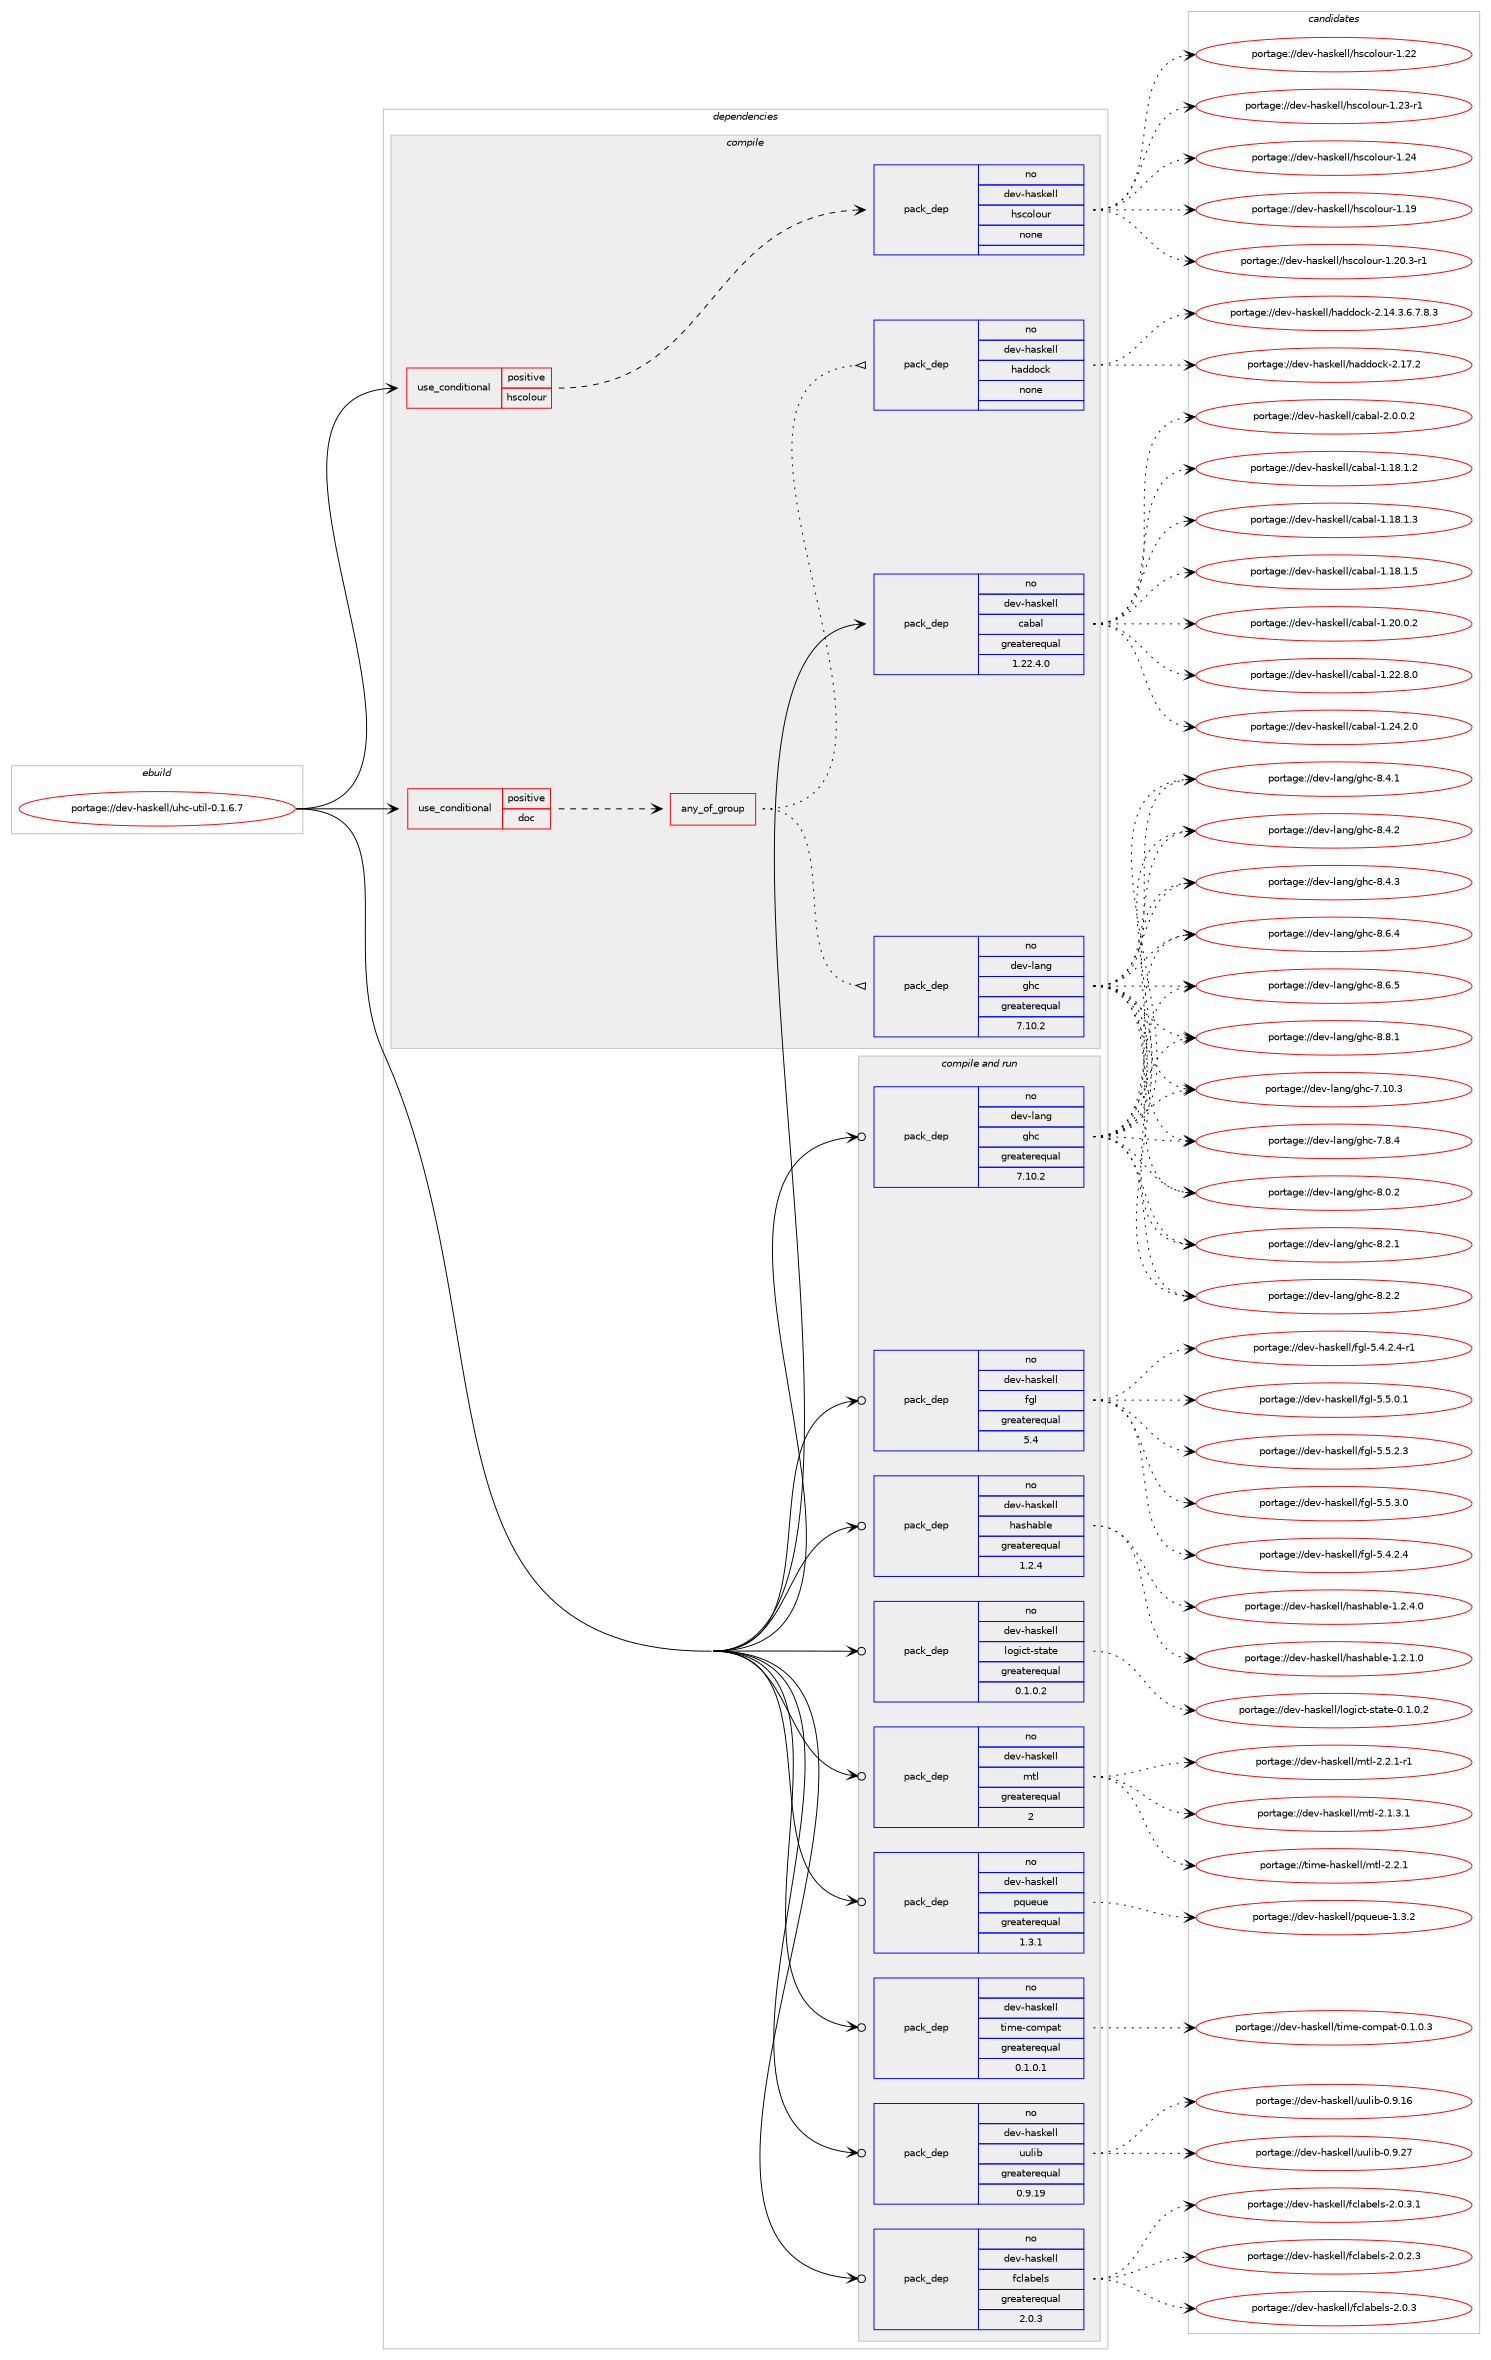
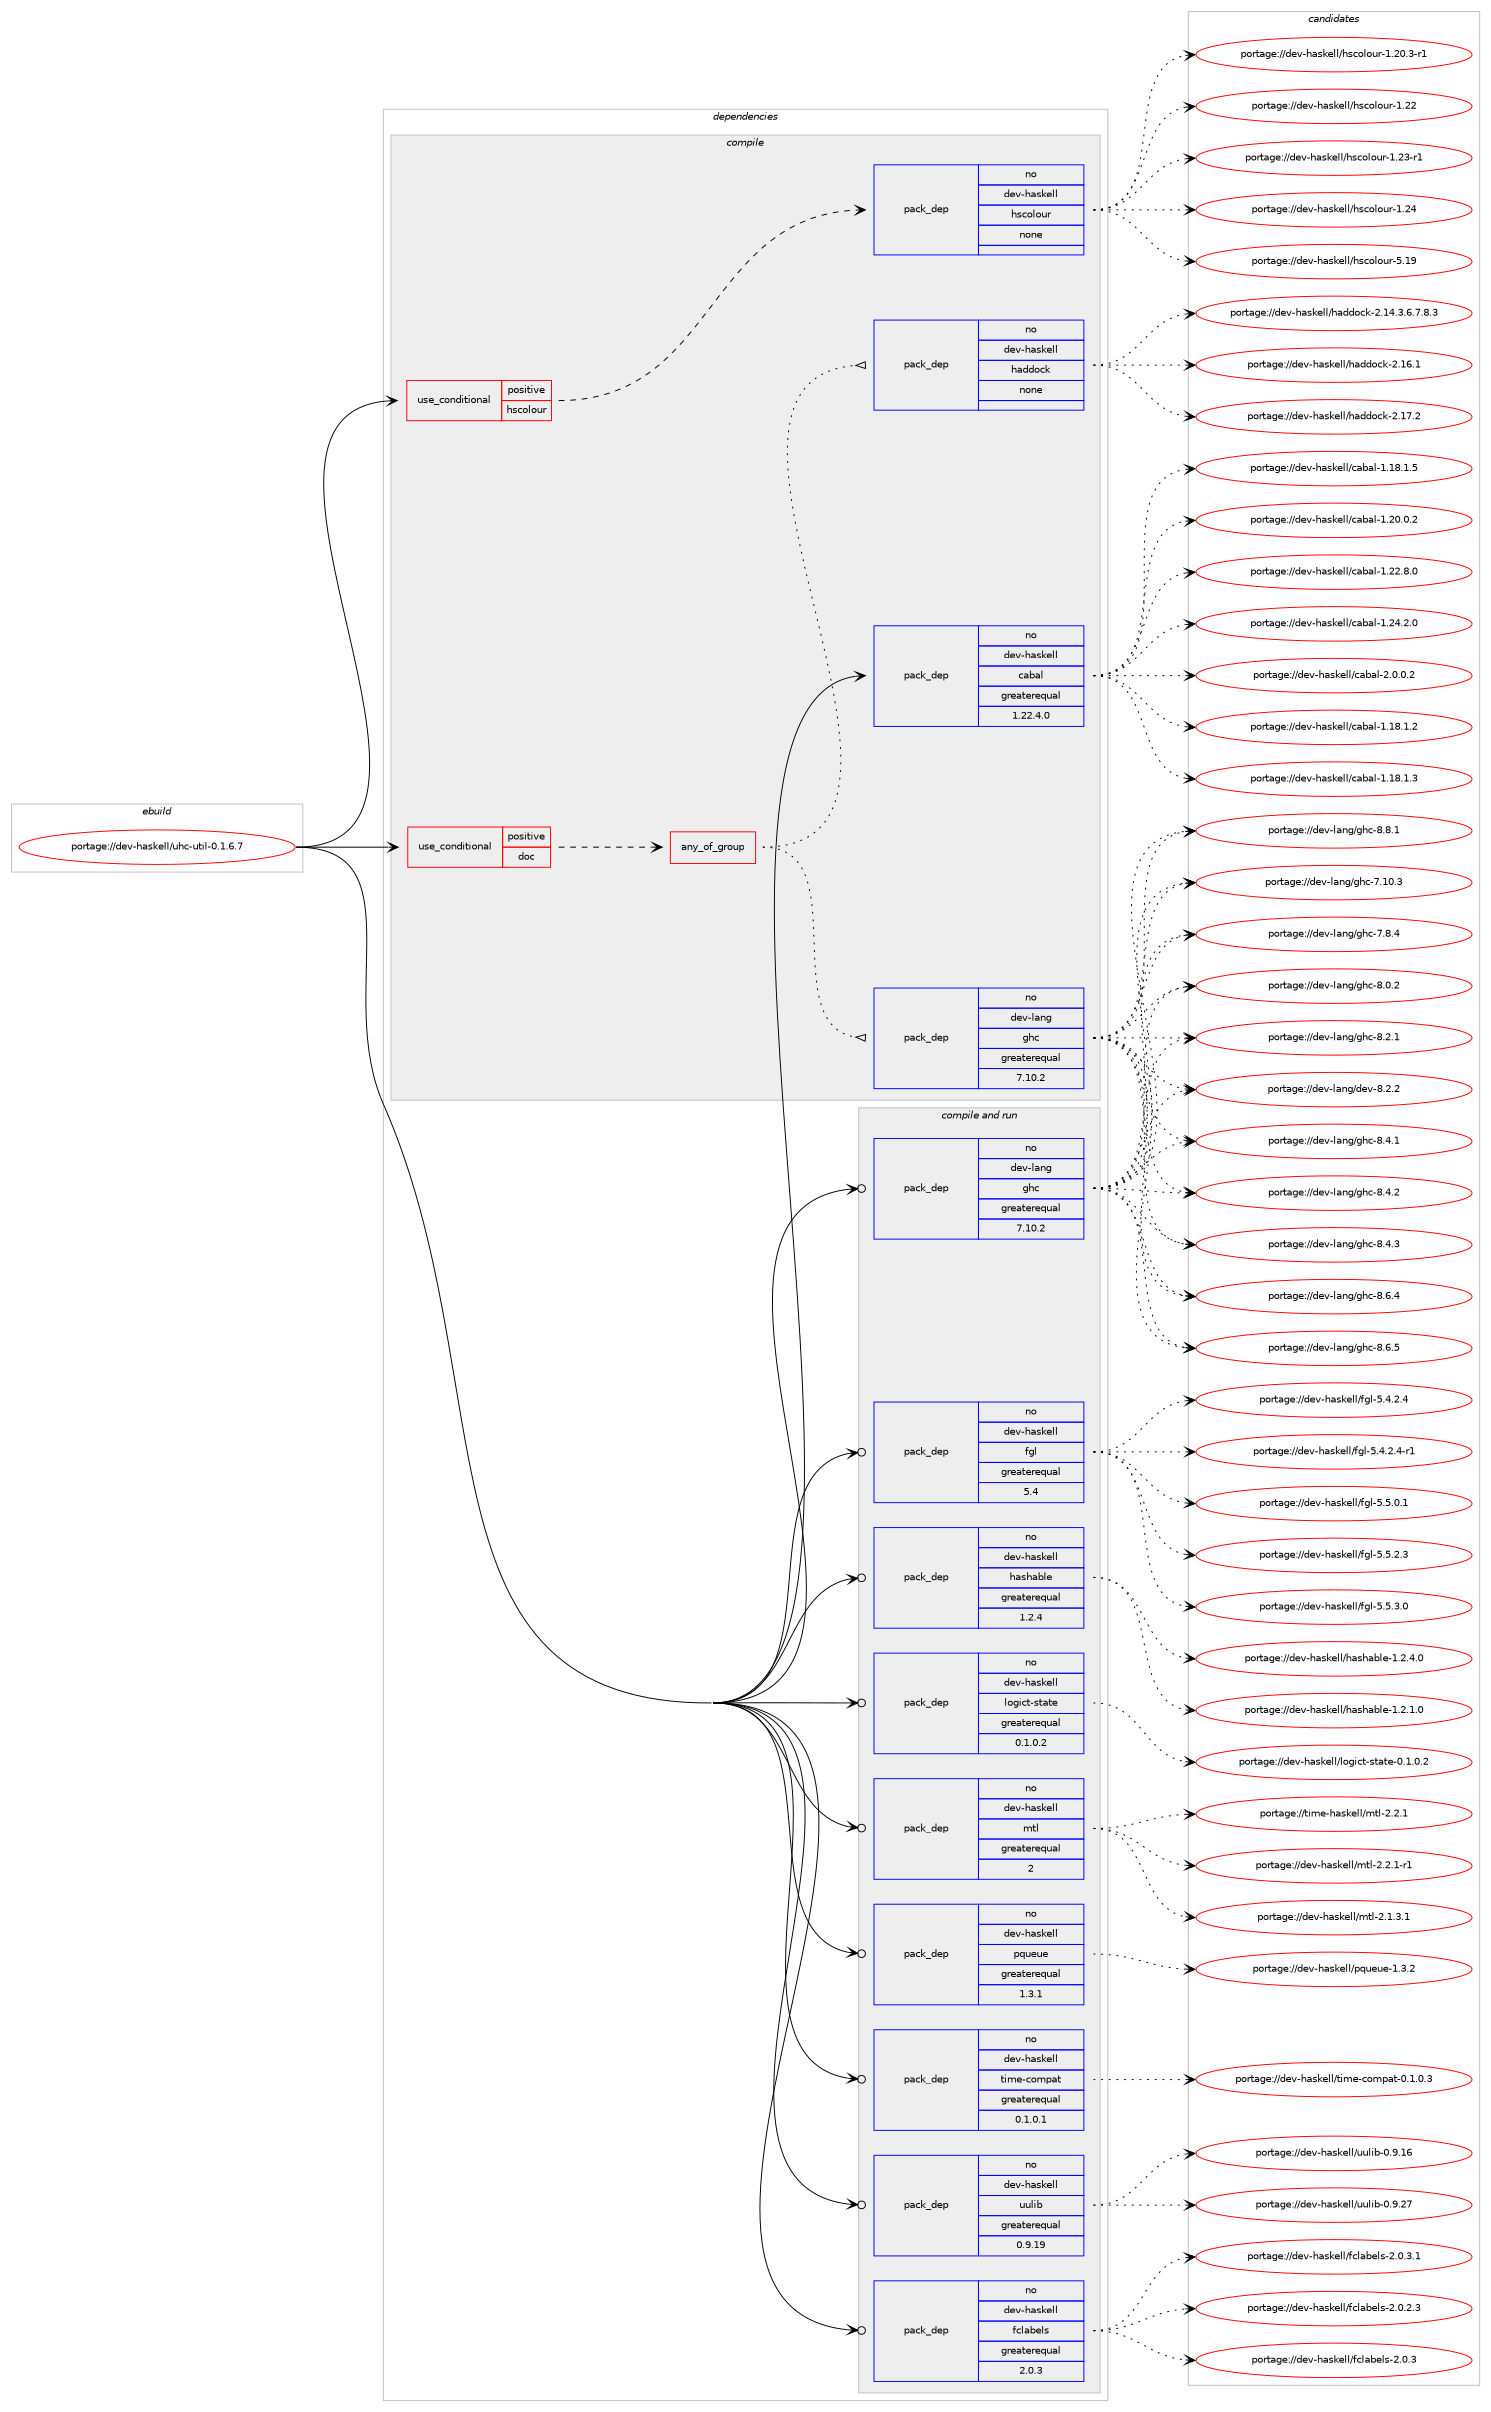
(1334, 210) -> (1334, 262)
none -> (1334, 365)
(1334, 1297) -> (1334, 1090)
